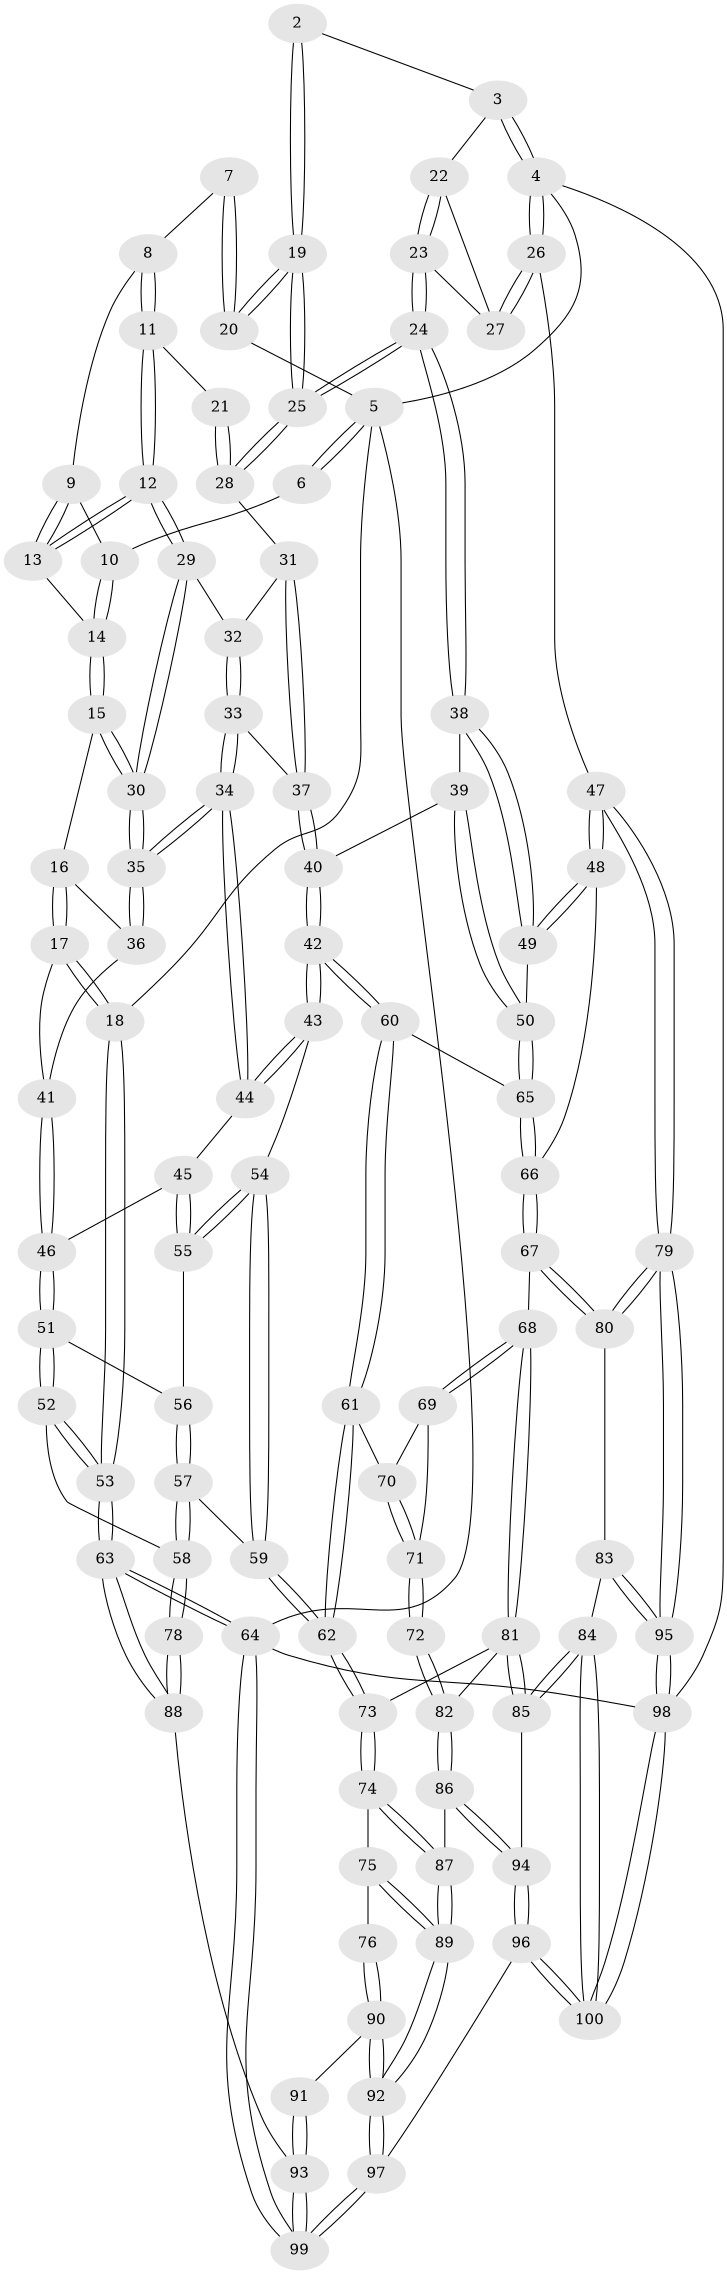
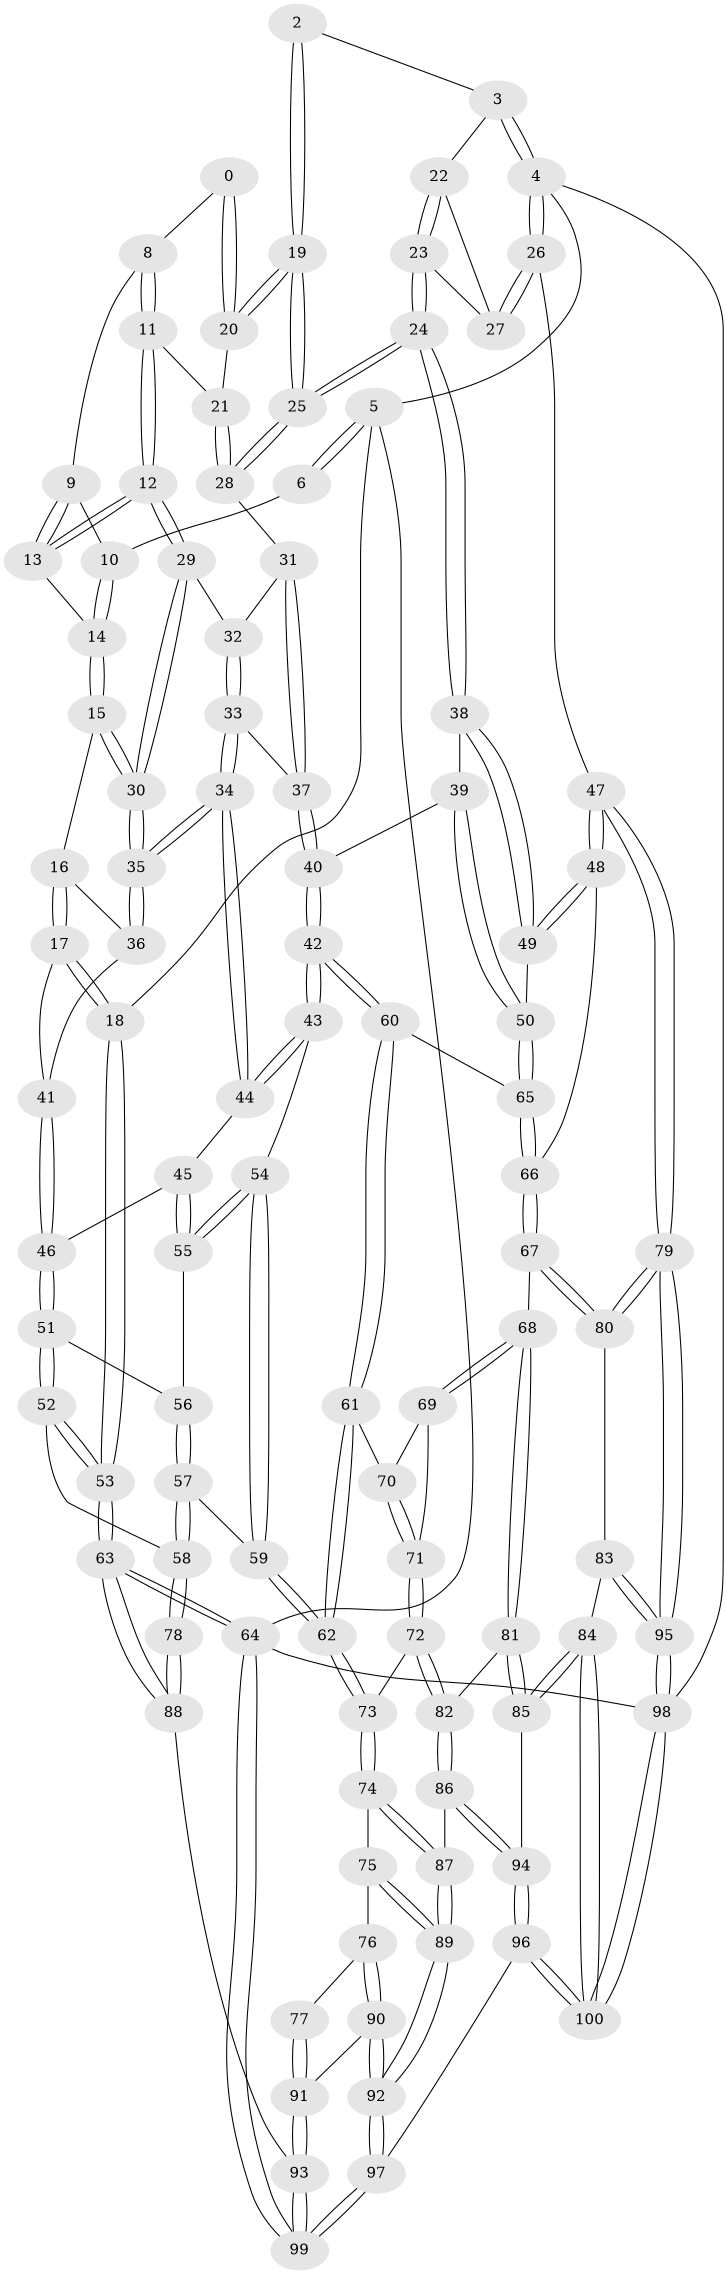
(229, 177) -> (229, 177)
(312, 374) -> (225, 369)
(445, 1672) -> (395, 1671)
none -> (300, 2020)
